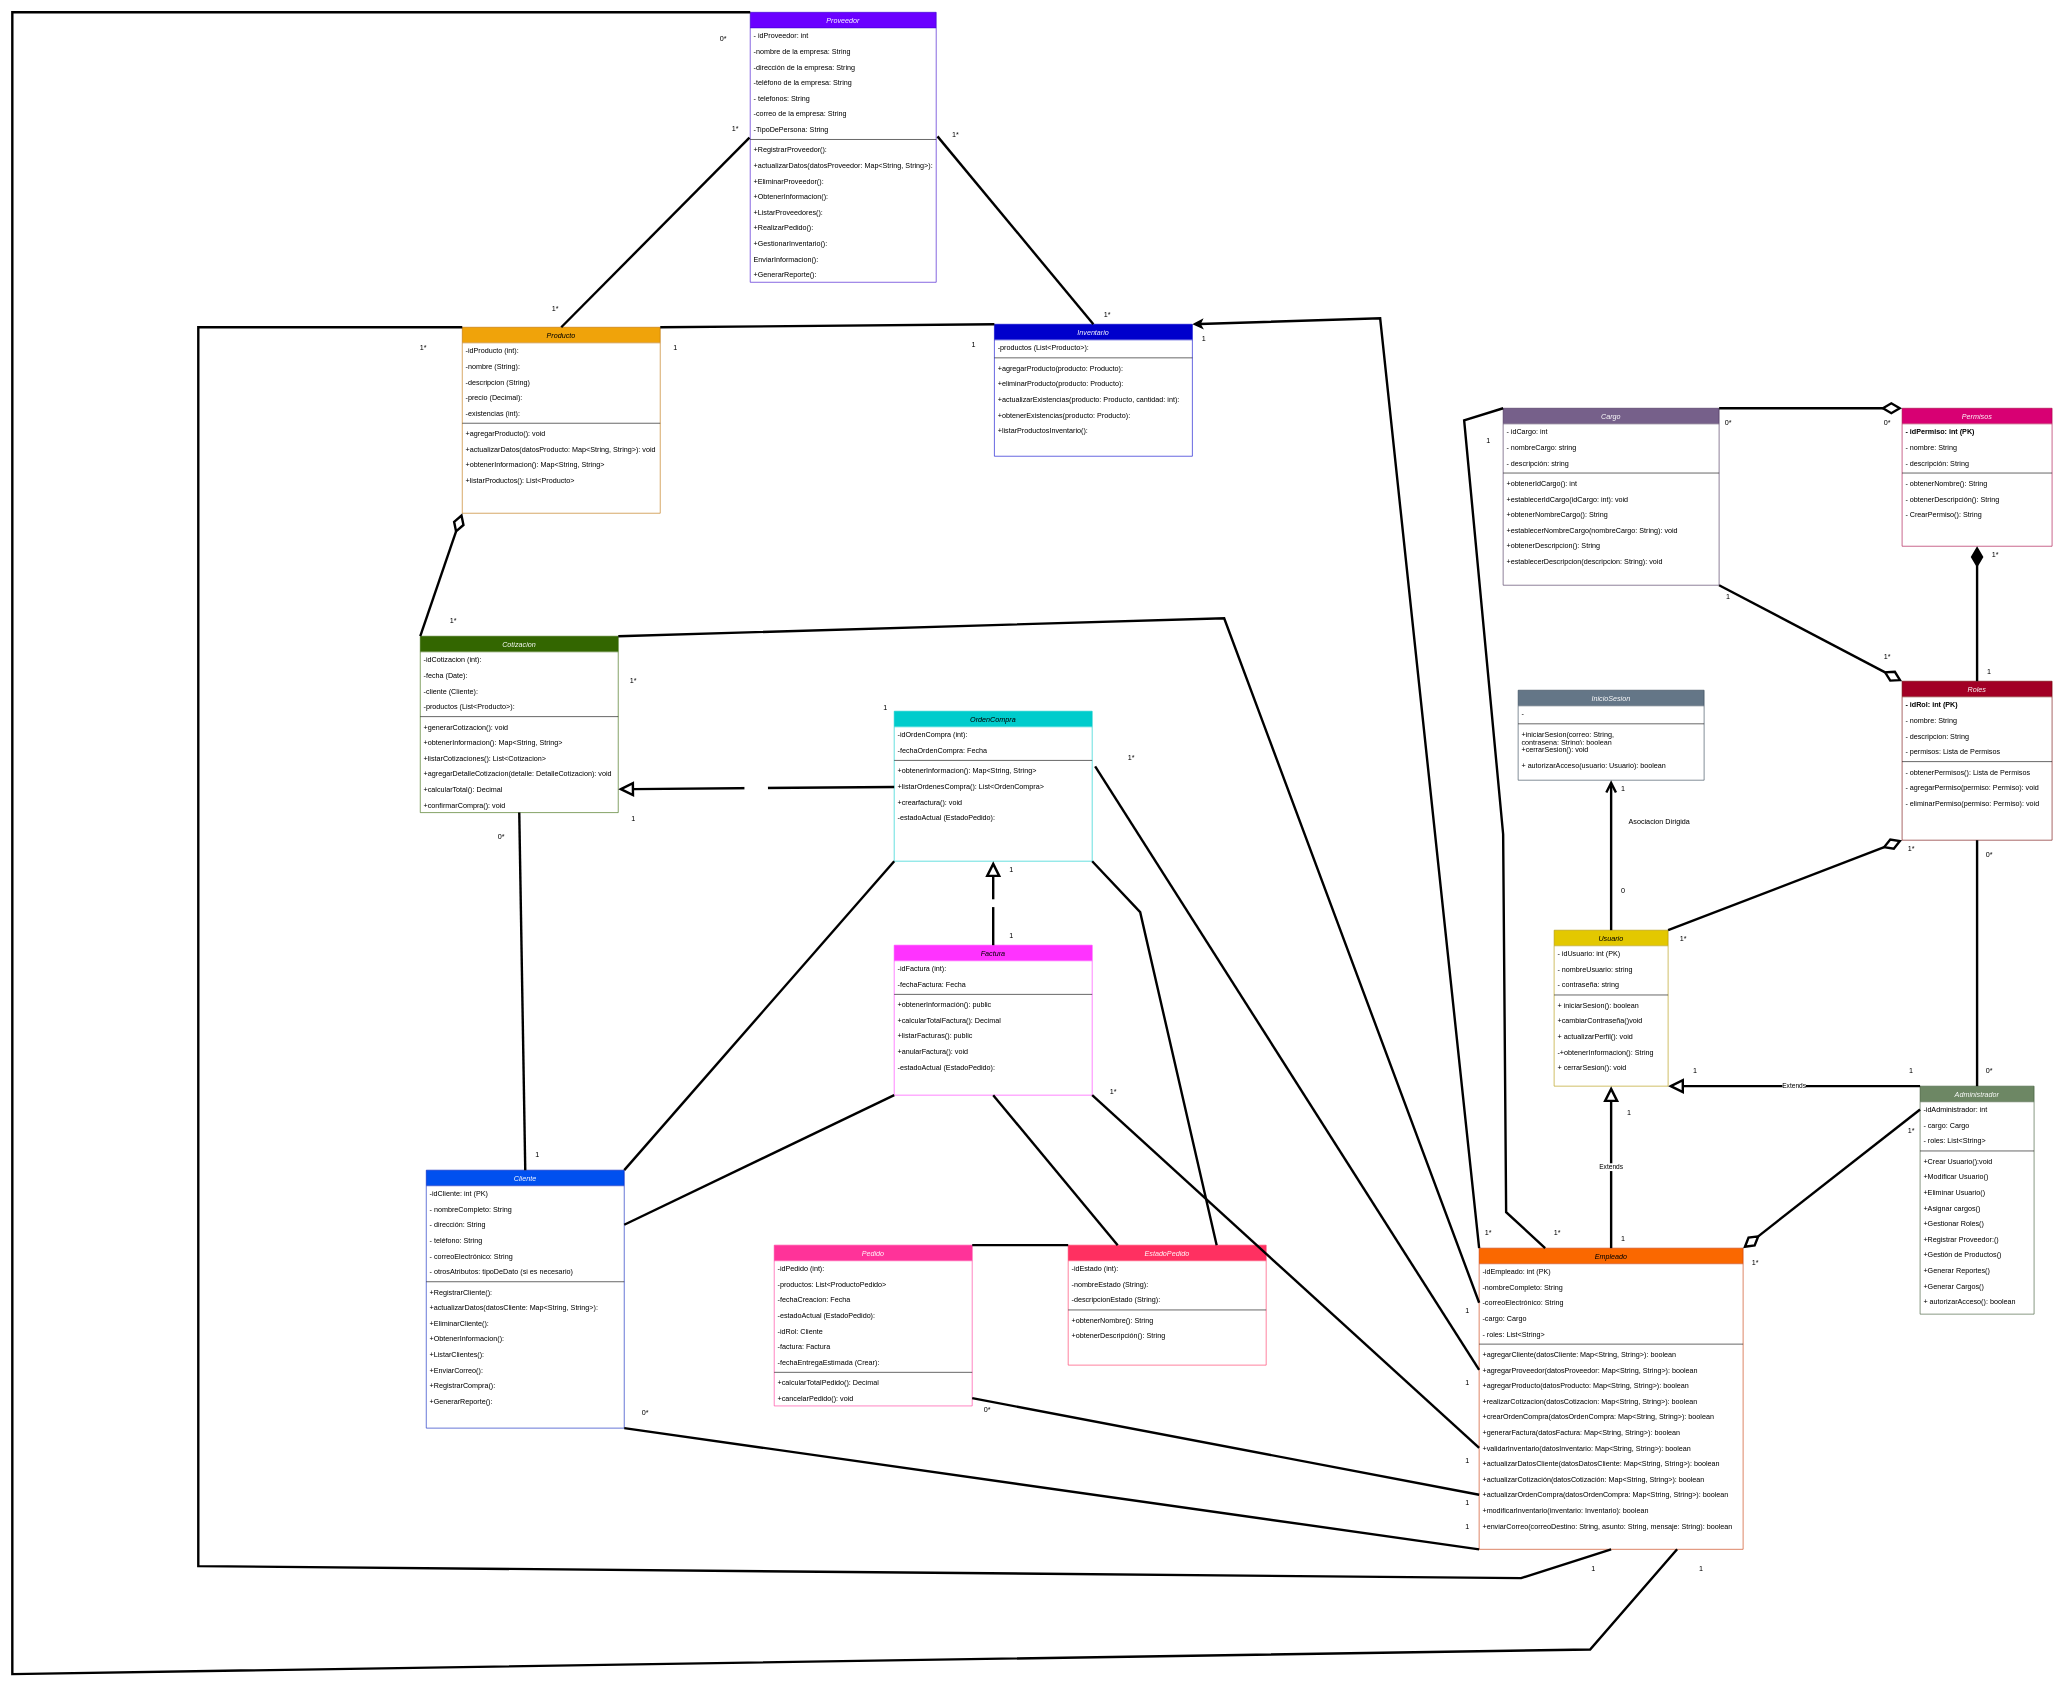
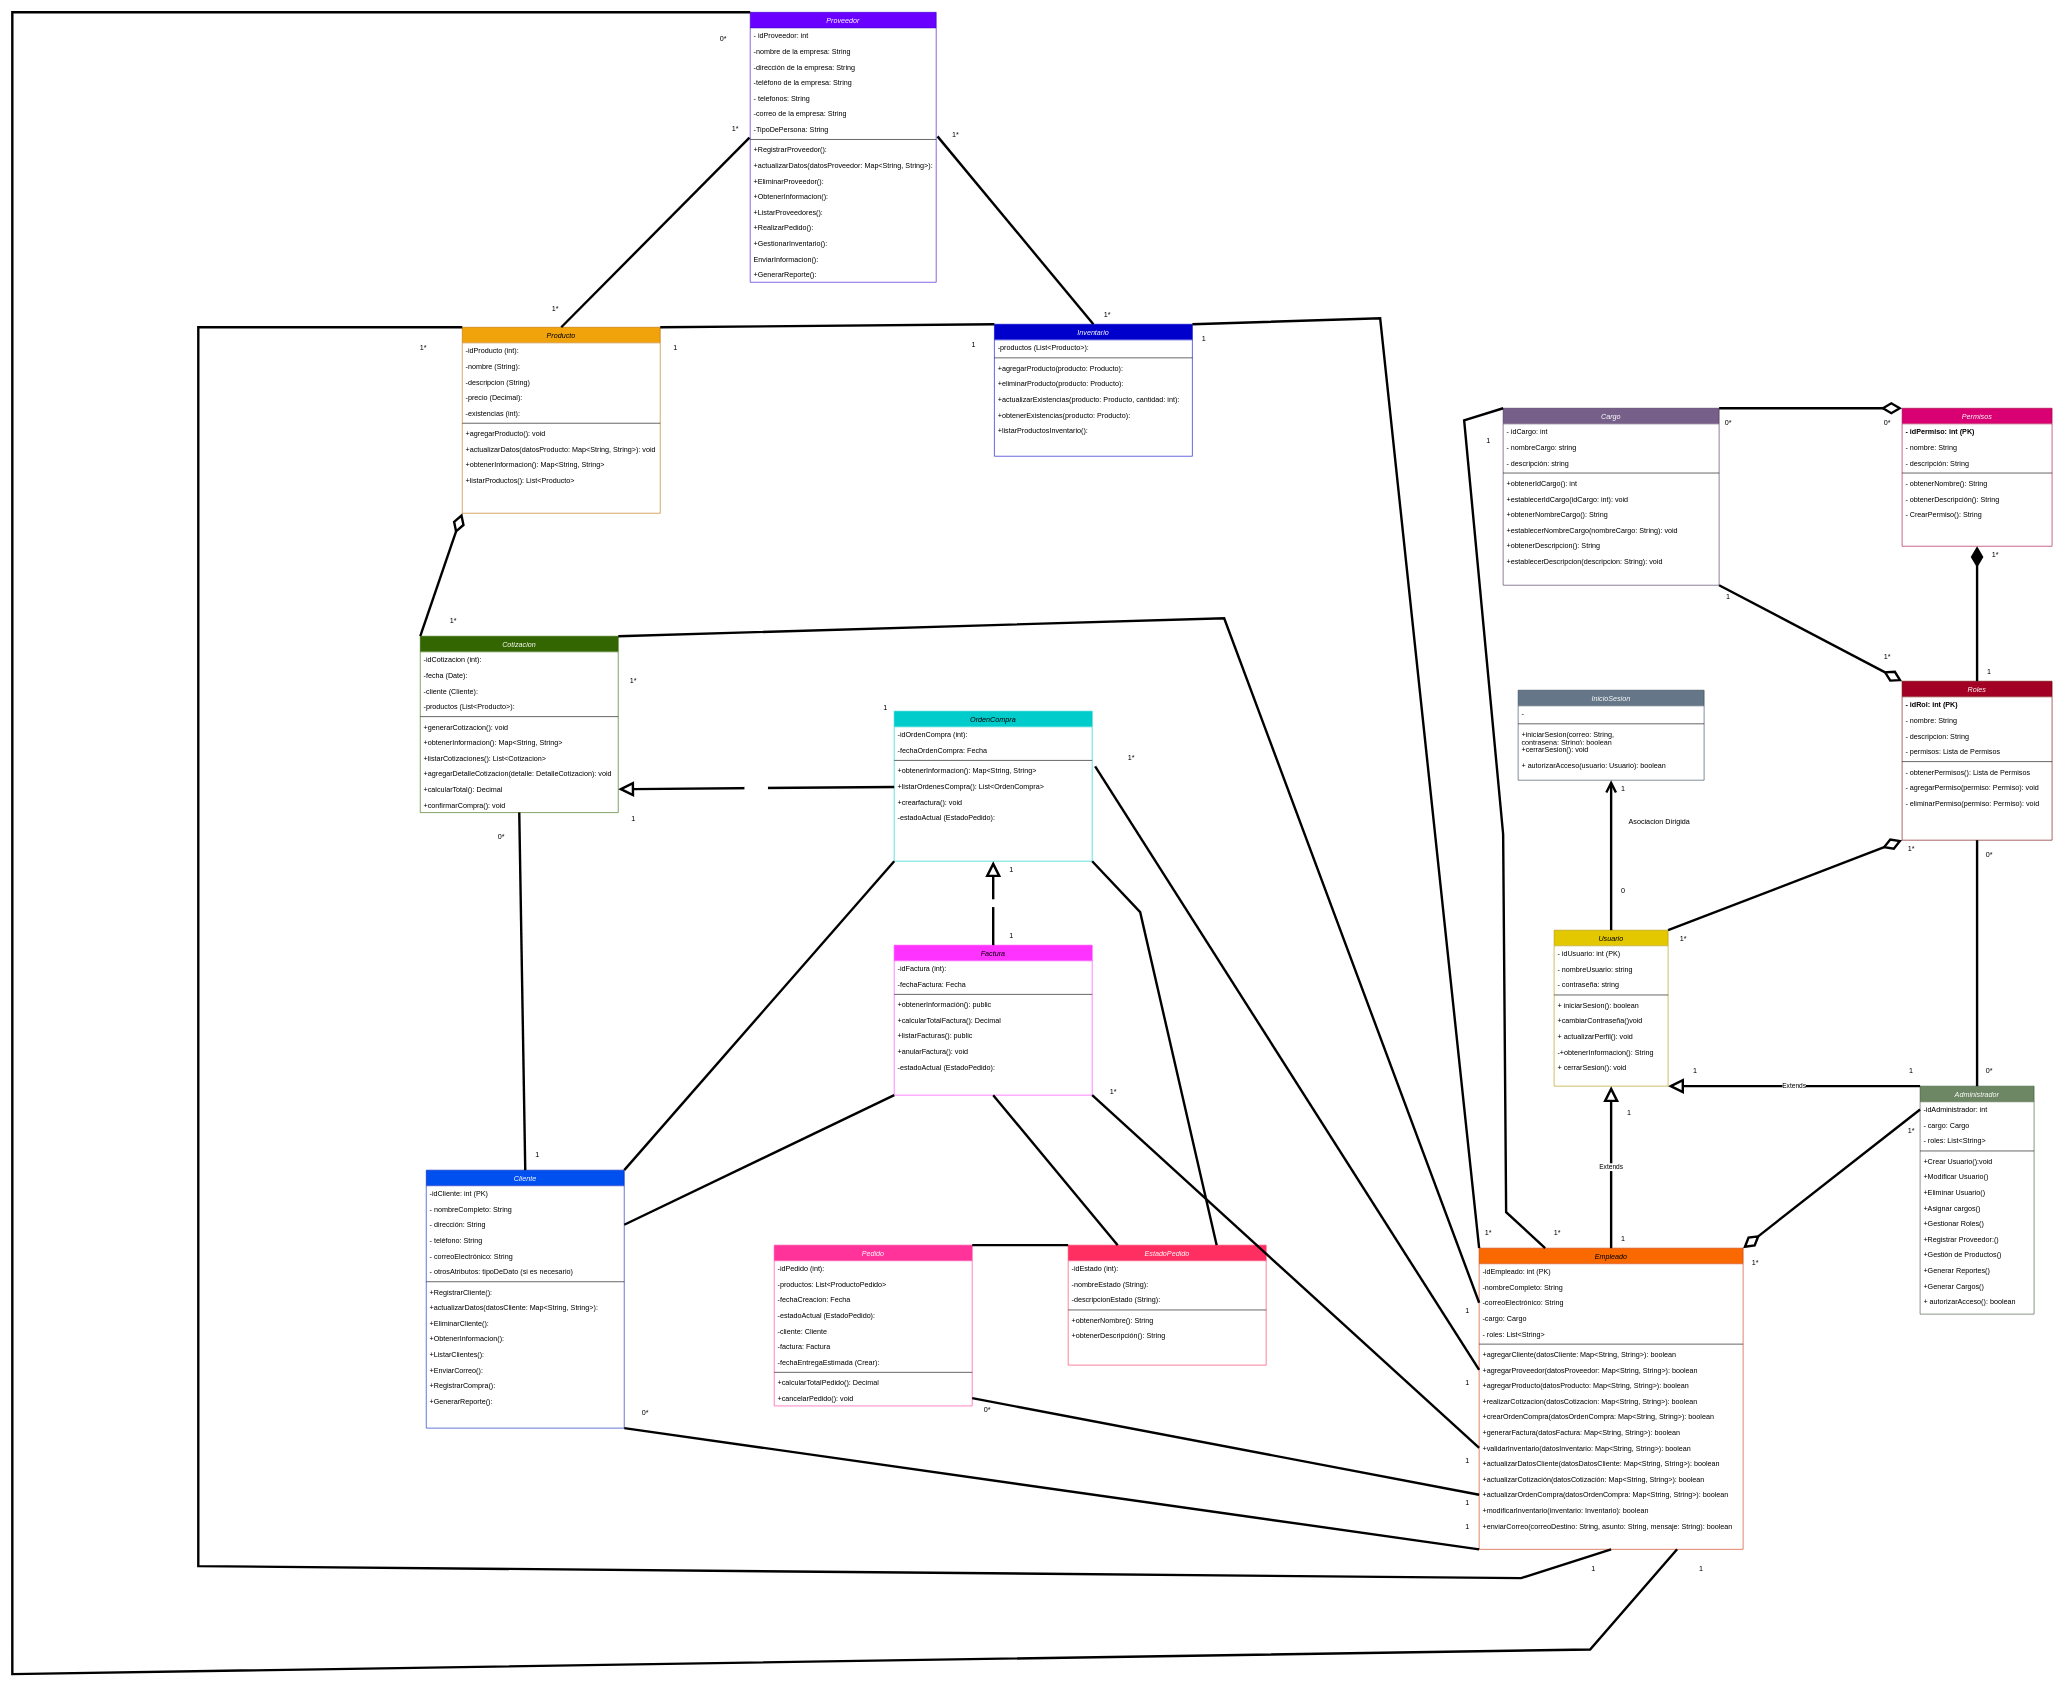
(1202, 324) -> (1198, 324)
(802, 1331) -> (806, 1331)
